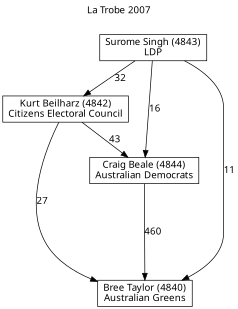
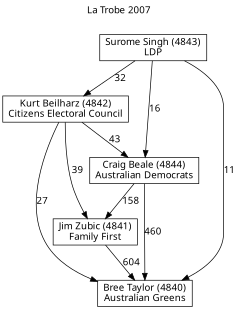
none -> (95, 232)
